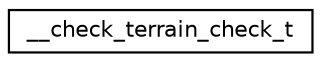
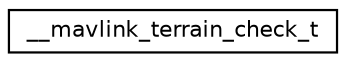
(161, 31) -> (173, 31)
